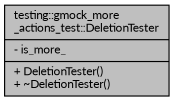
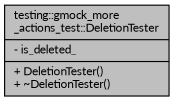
(40, 50) -> (45, 50)
